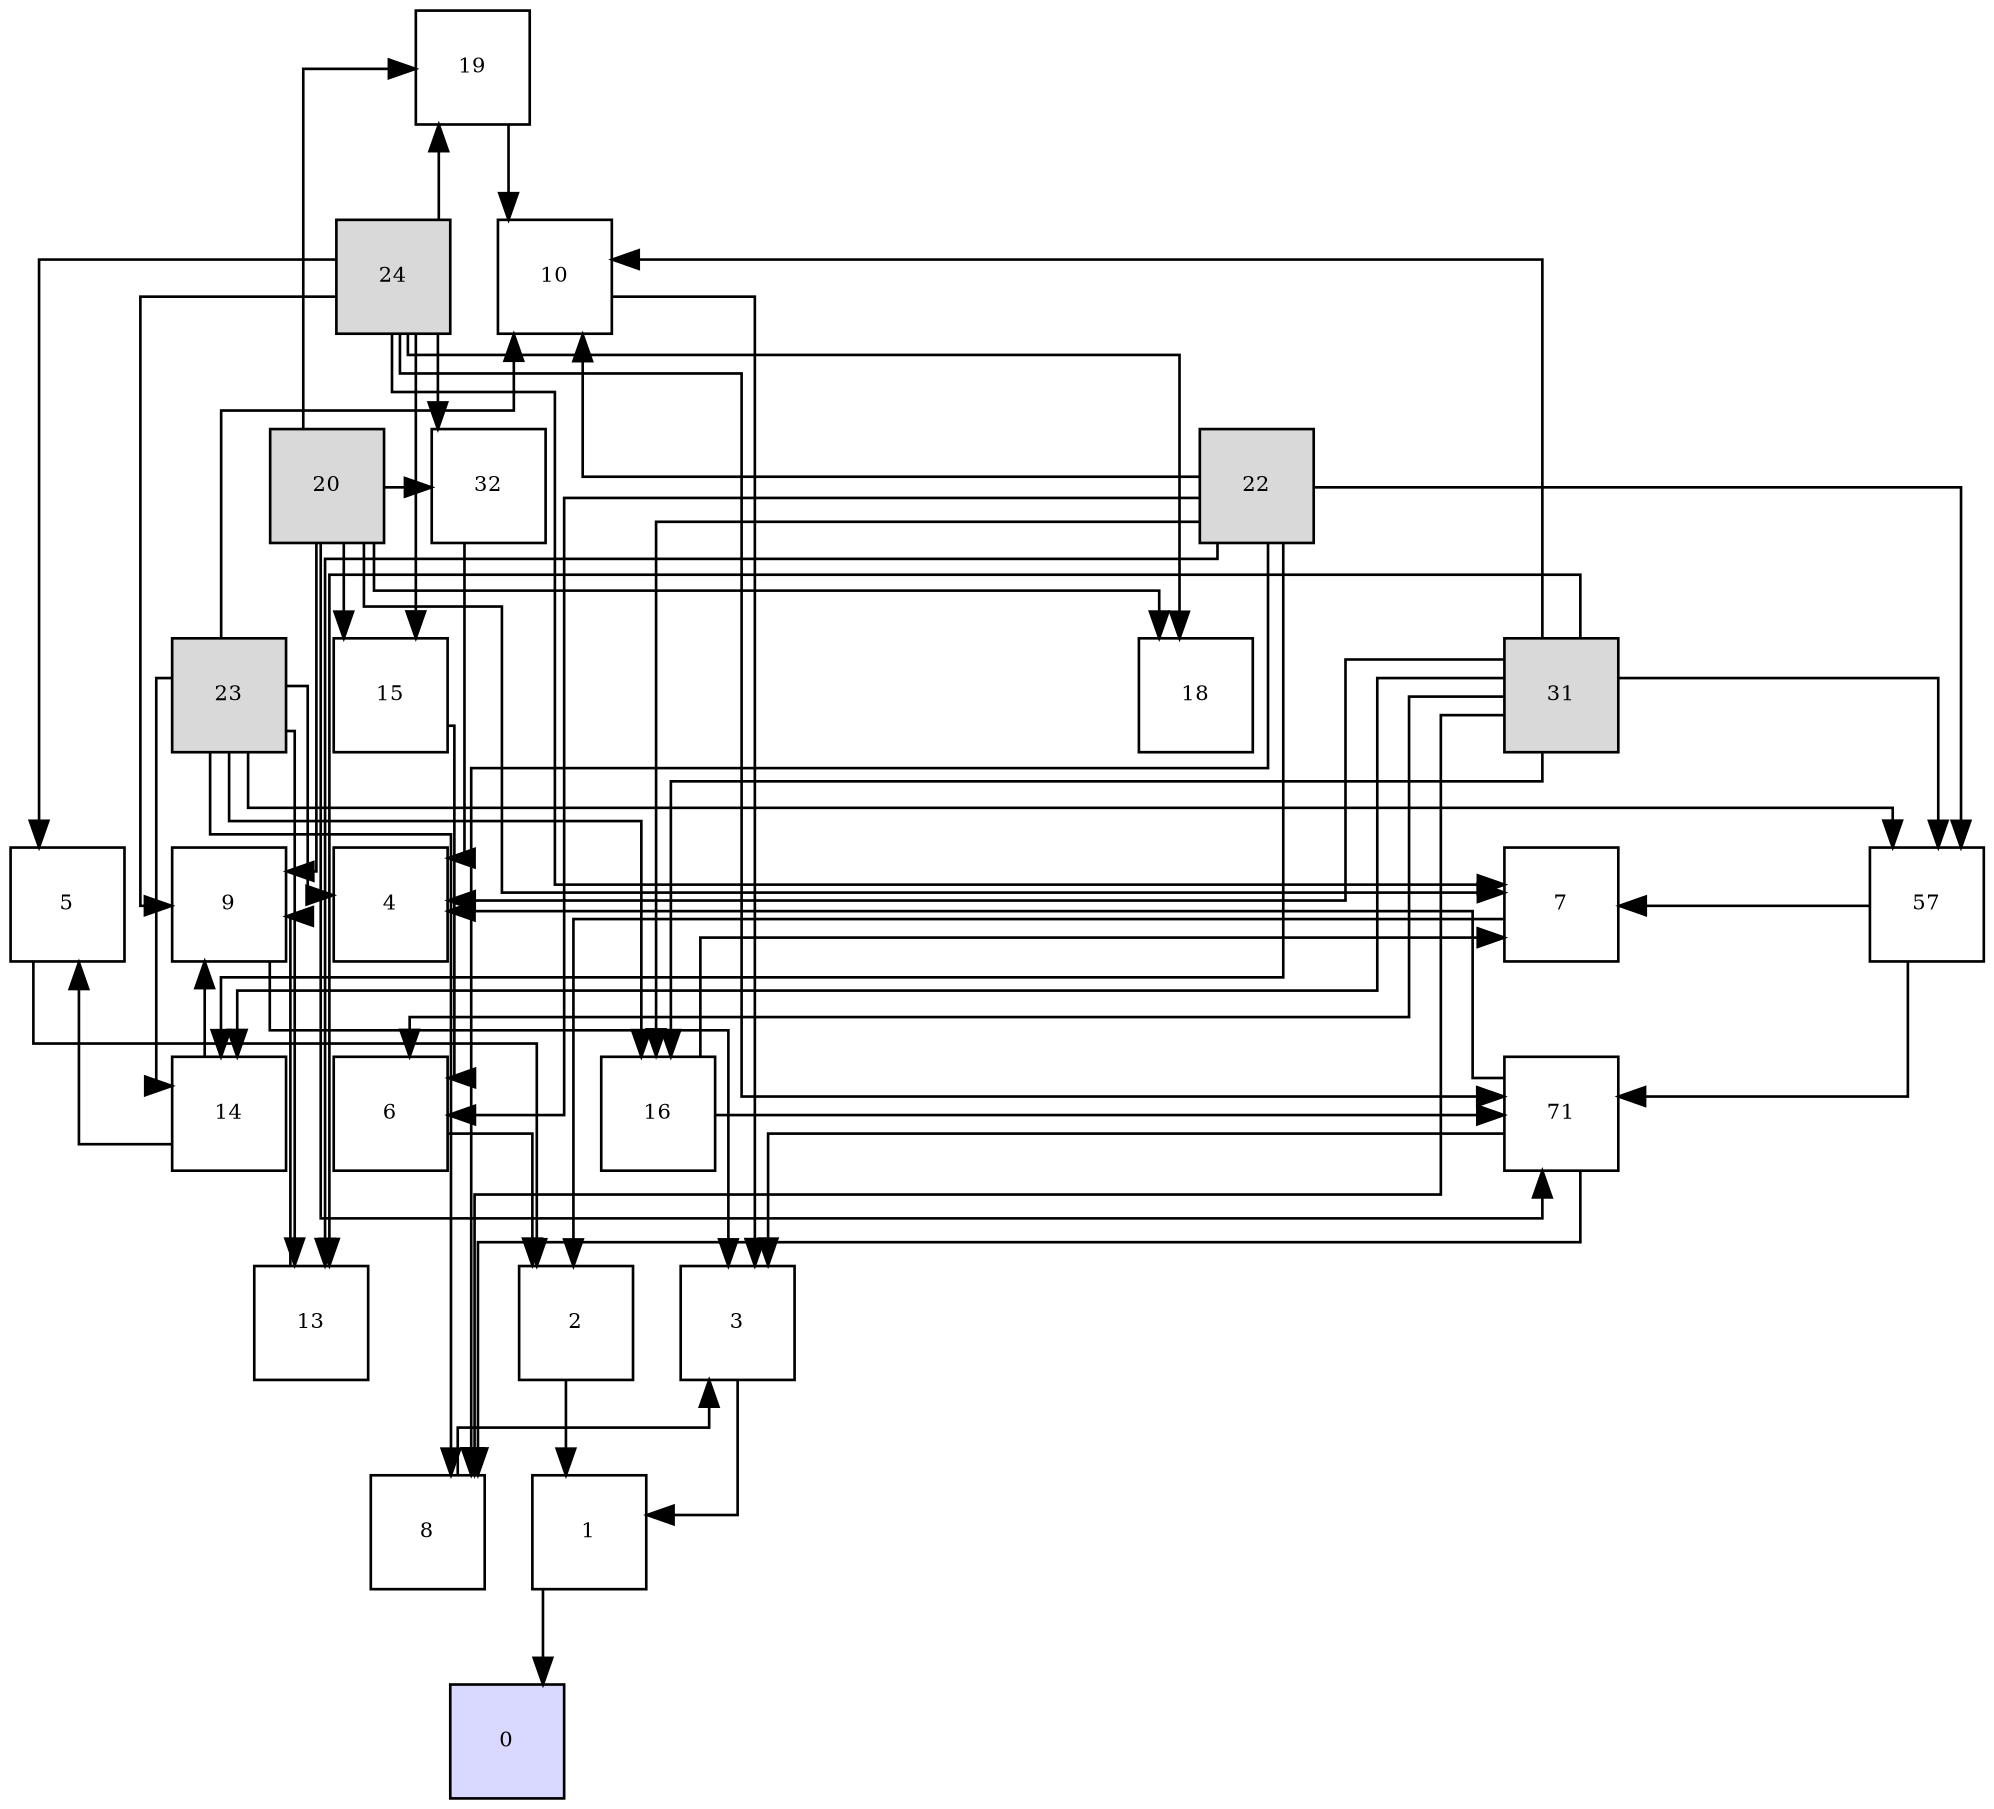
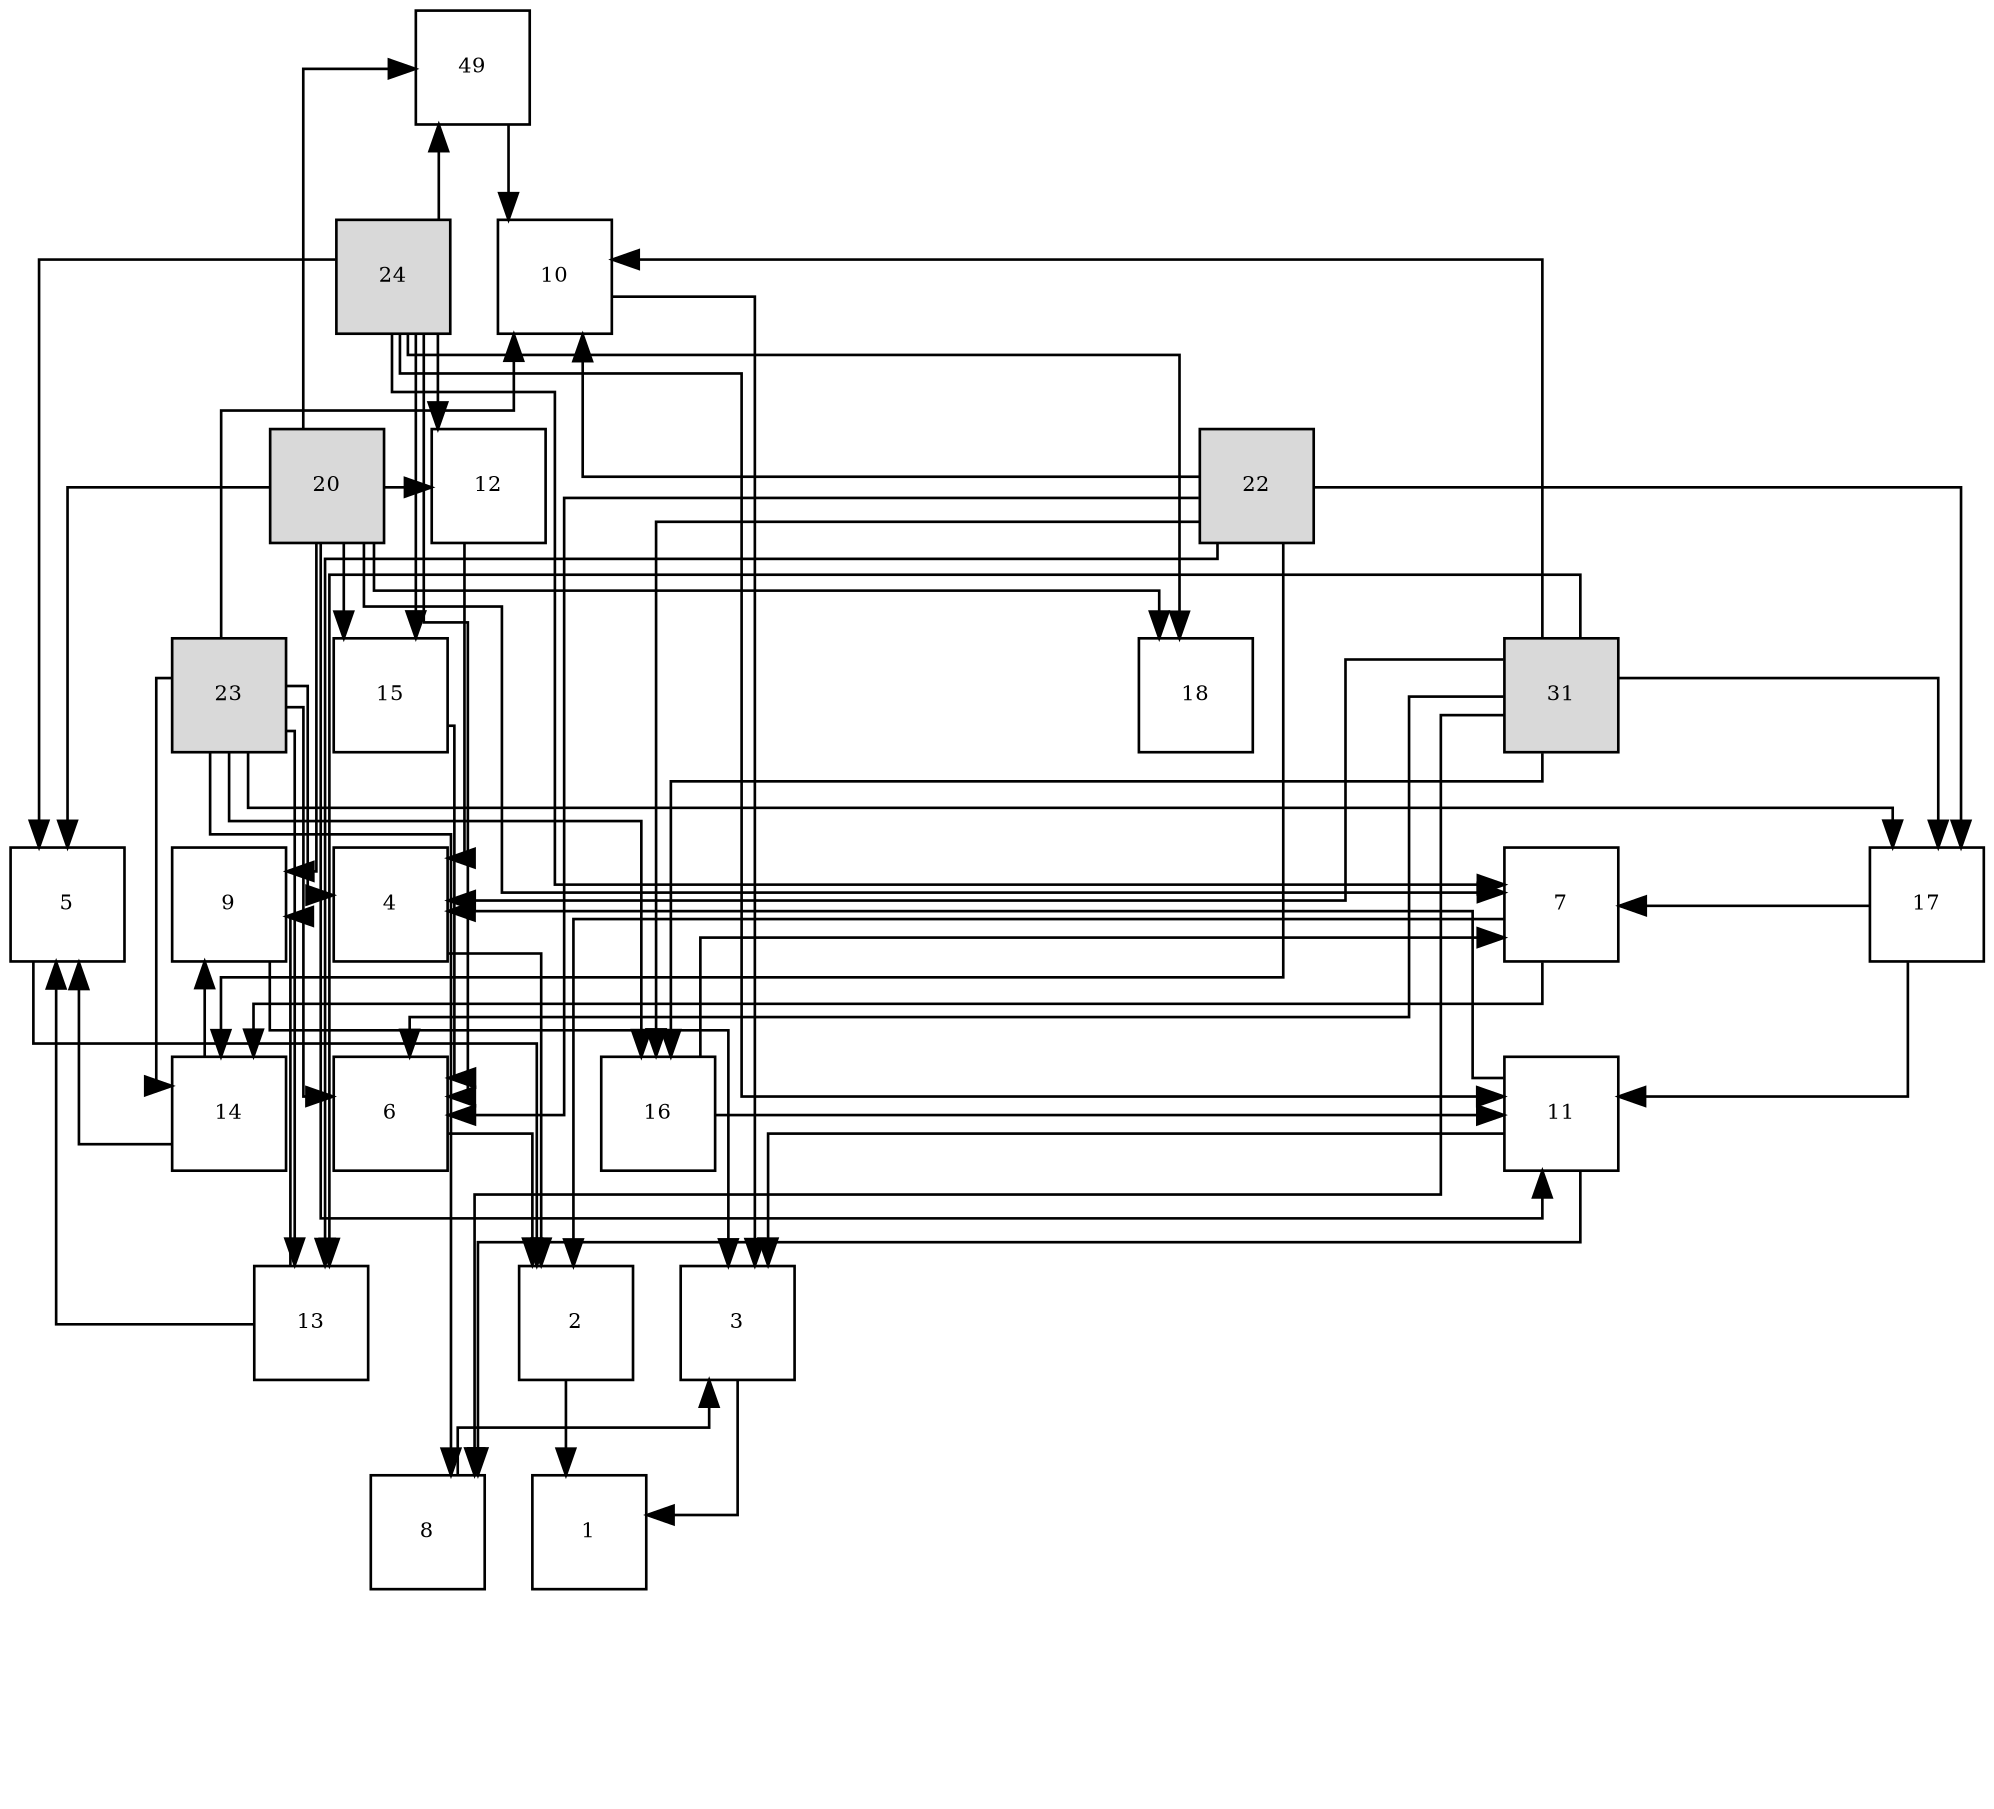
(473, 68) -> (473, 68)
(489, 486) -> (489, 486)
(140, 506) -> (438, 622)
none -> (68, 553)
(599, 768) -> none
none -> (303, 895)
(1927, 905) -> (1927, 905)
(1331, 991) -> (906, 1004)
none -> (541, 1050)
(1561, 1114) -> (1561, 1114)
none -> (56, 1255)
(507, 1741) -> none
